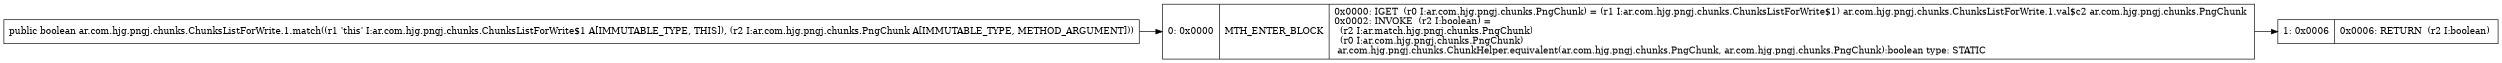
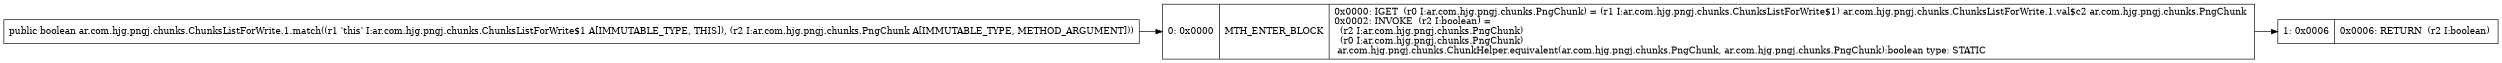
(1434, 31) -> (1429, 31)
